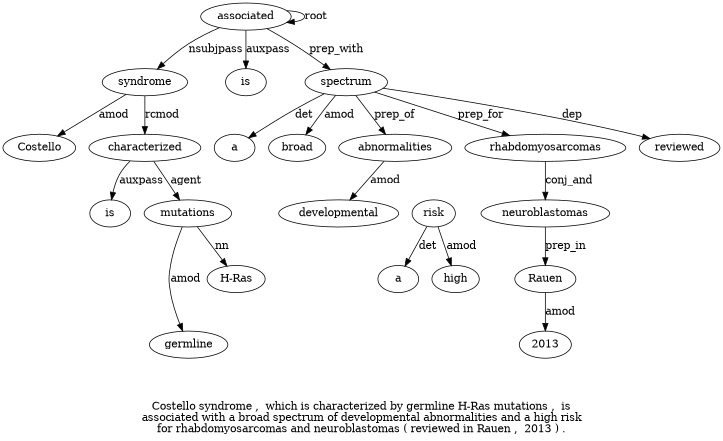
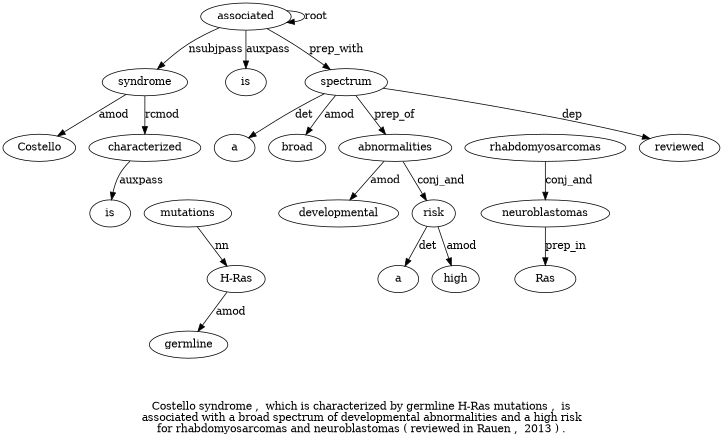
(439, 113) -> none
(165, 177) -> none
none -> (413, 178)
(169, 275) -> (215, 309)
(545, 279) -> (545, 279)
(545, 345) -> none
